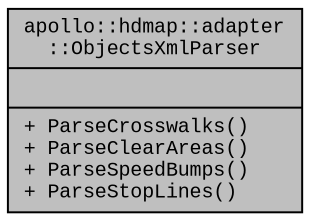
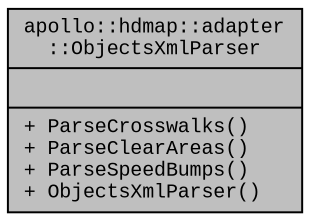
(131, 192) -> (143, 192)
